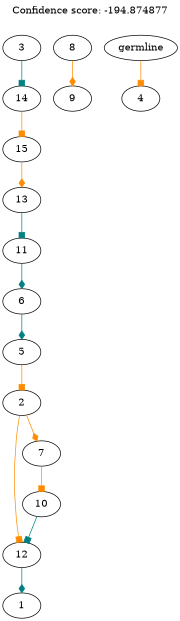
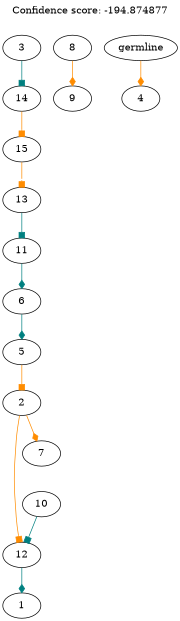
(141, 70) -> (141, 70)
(22, 170) -> (22, 170)
(42, 475) -> none
